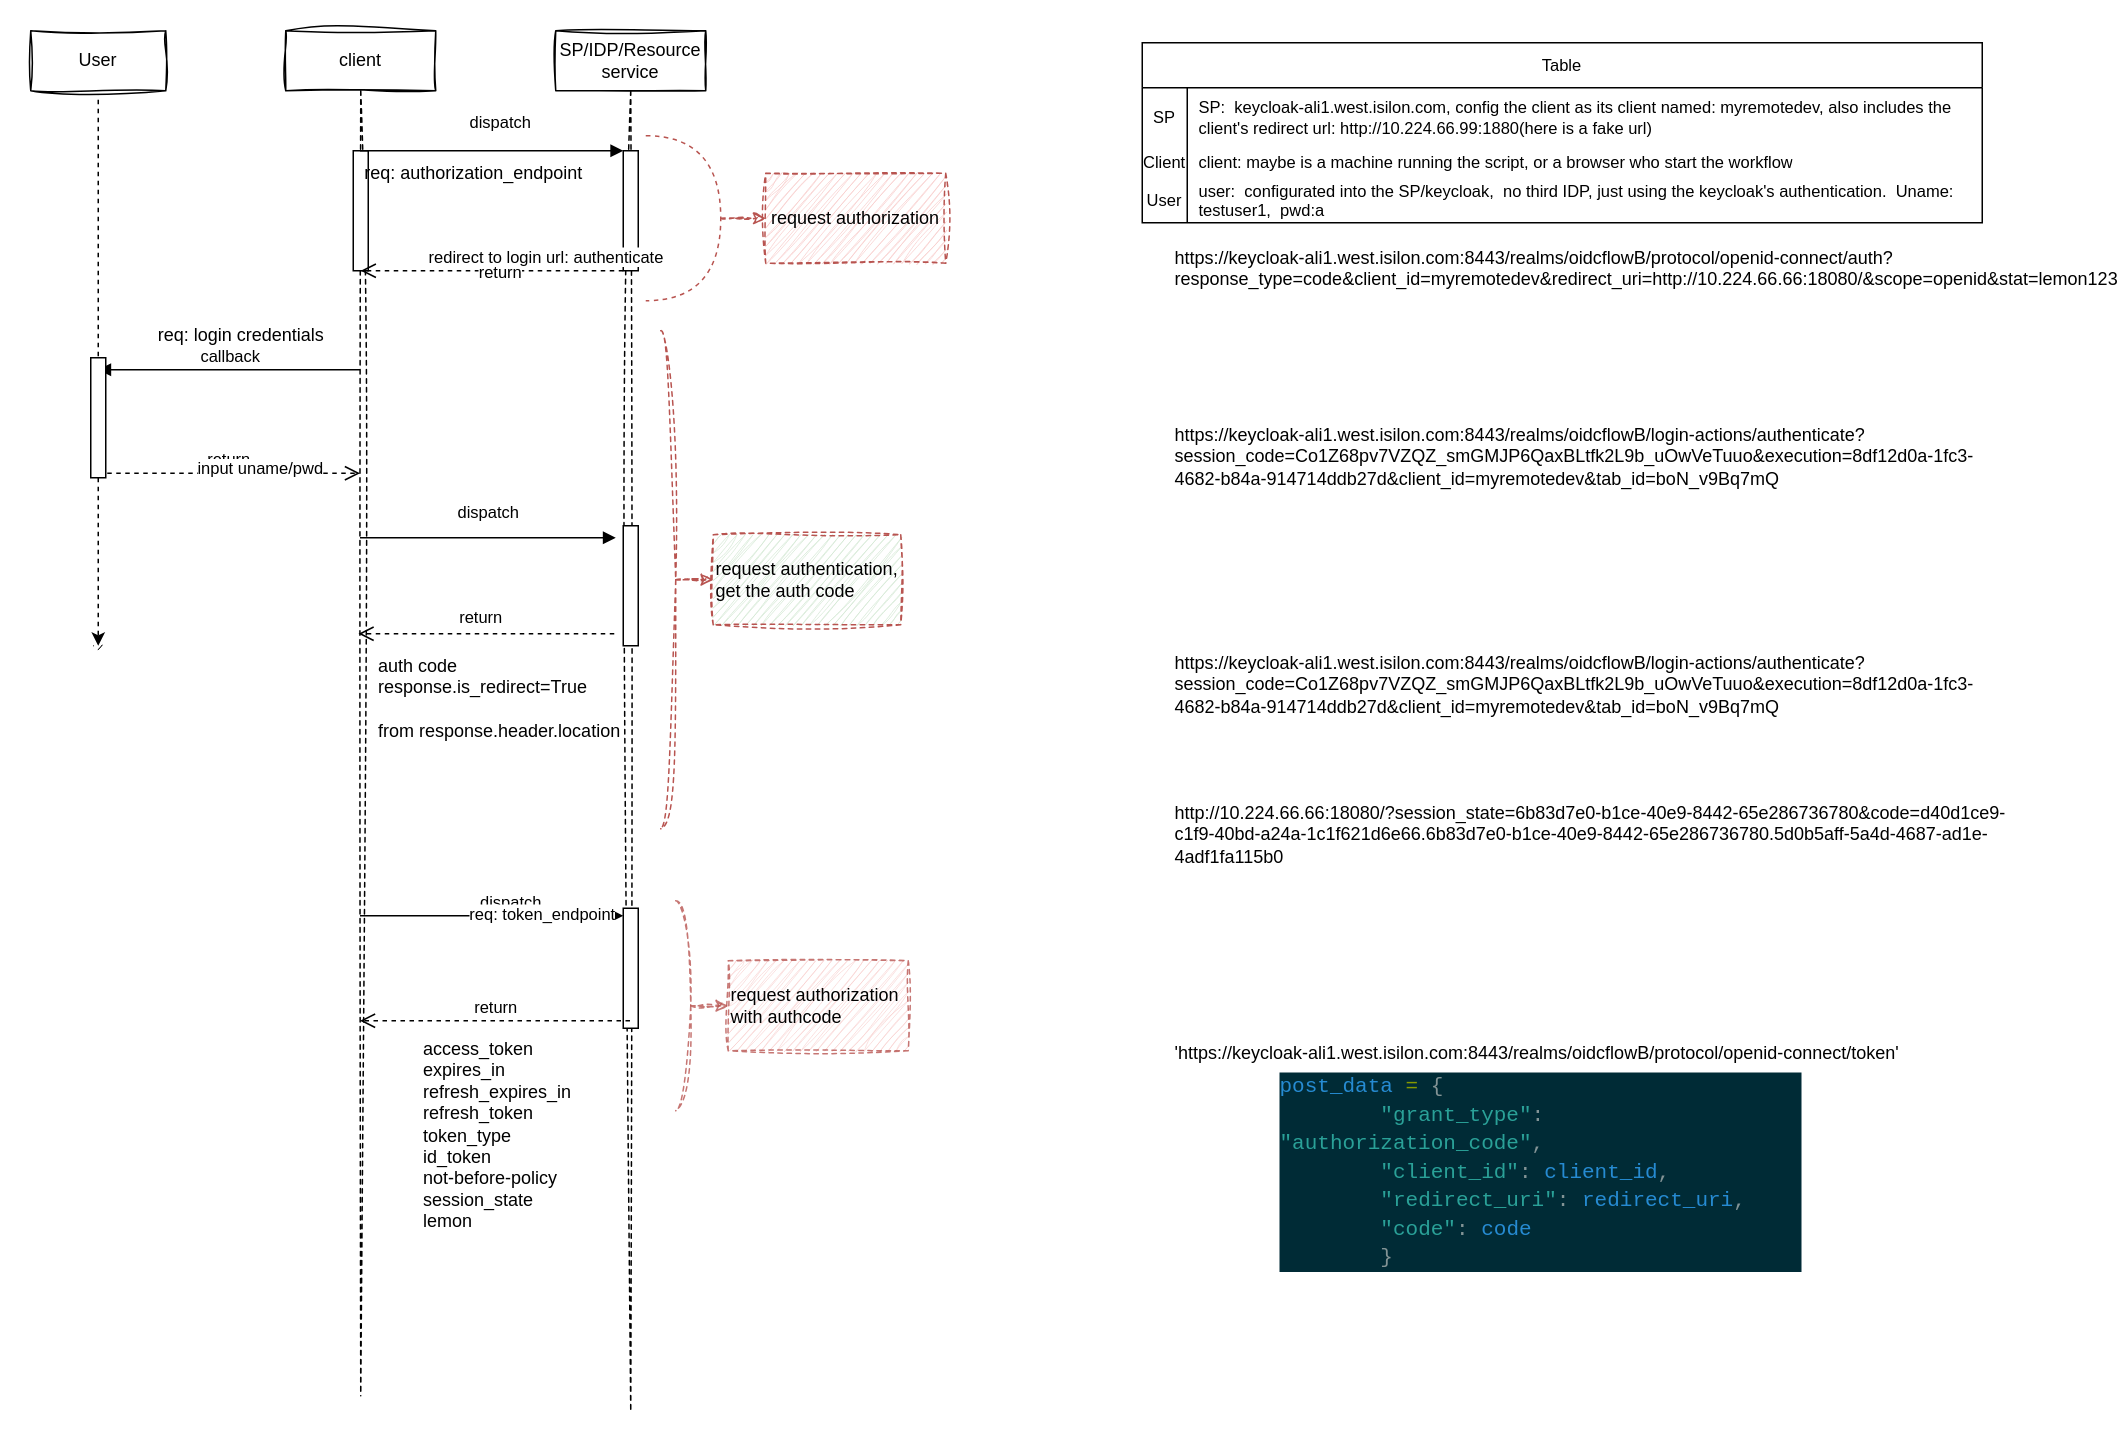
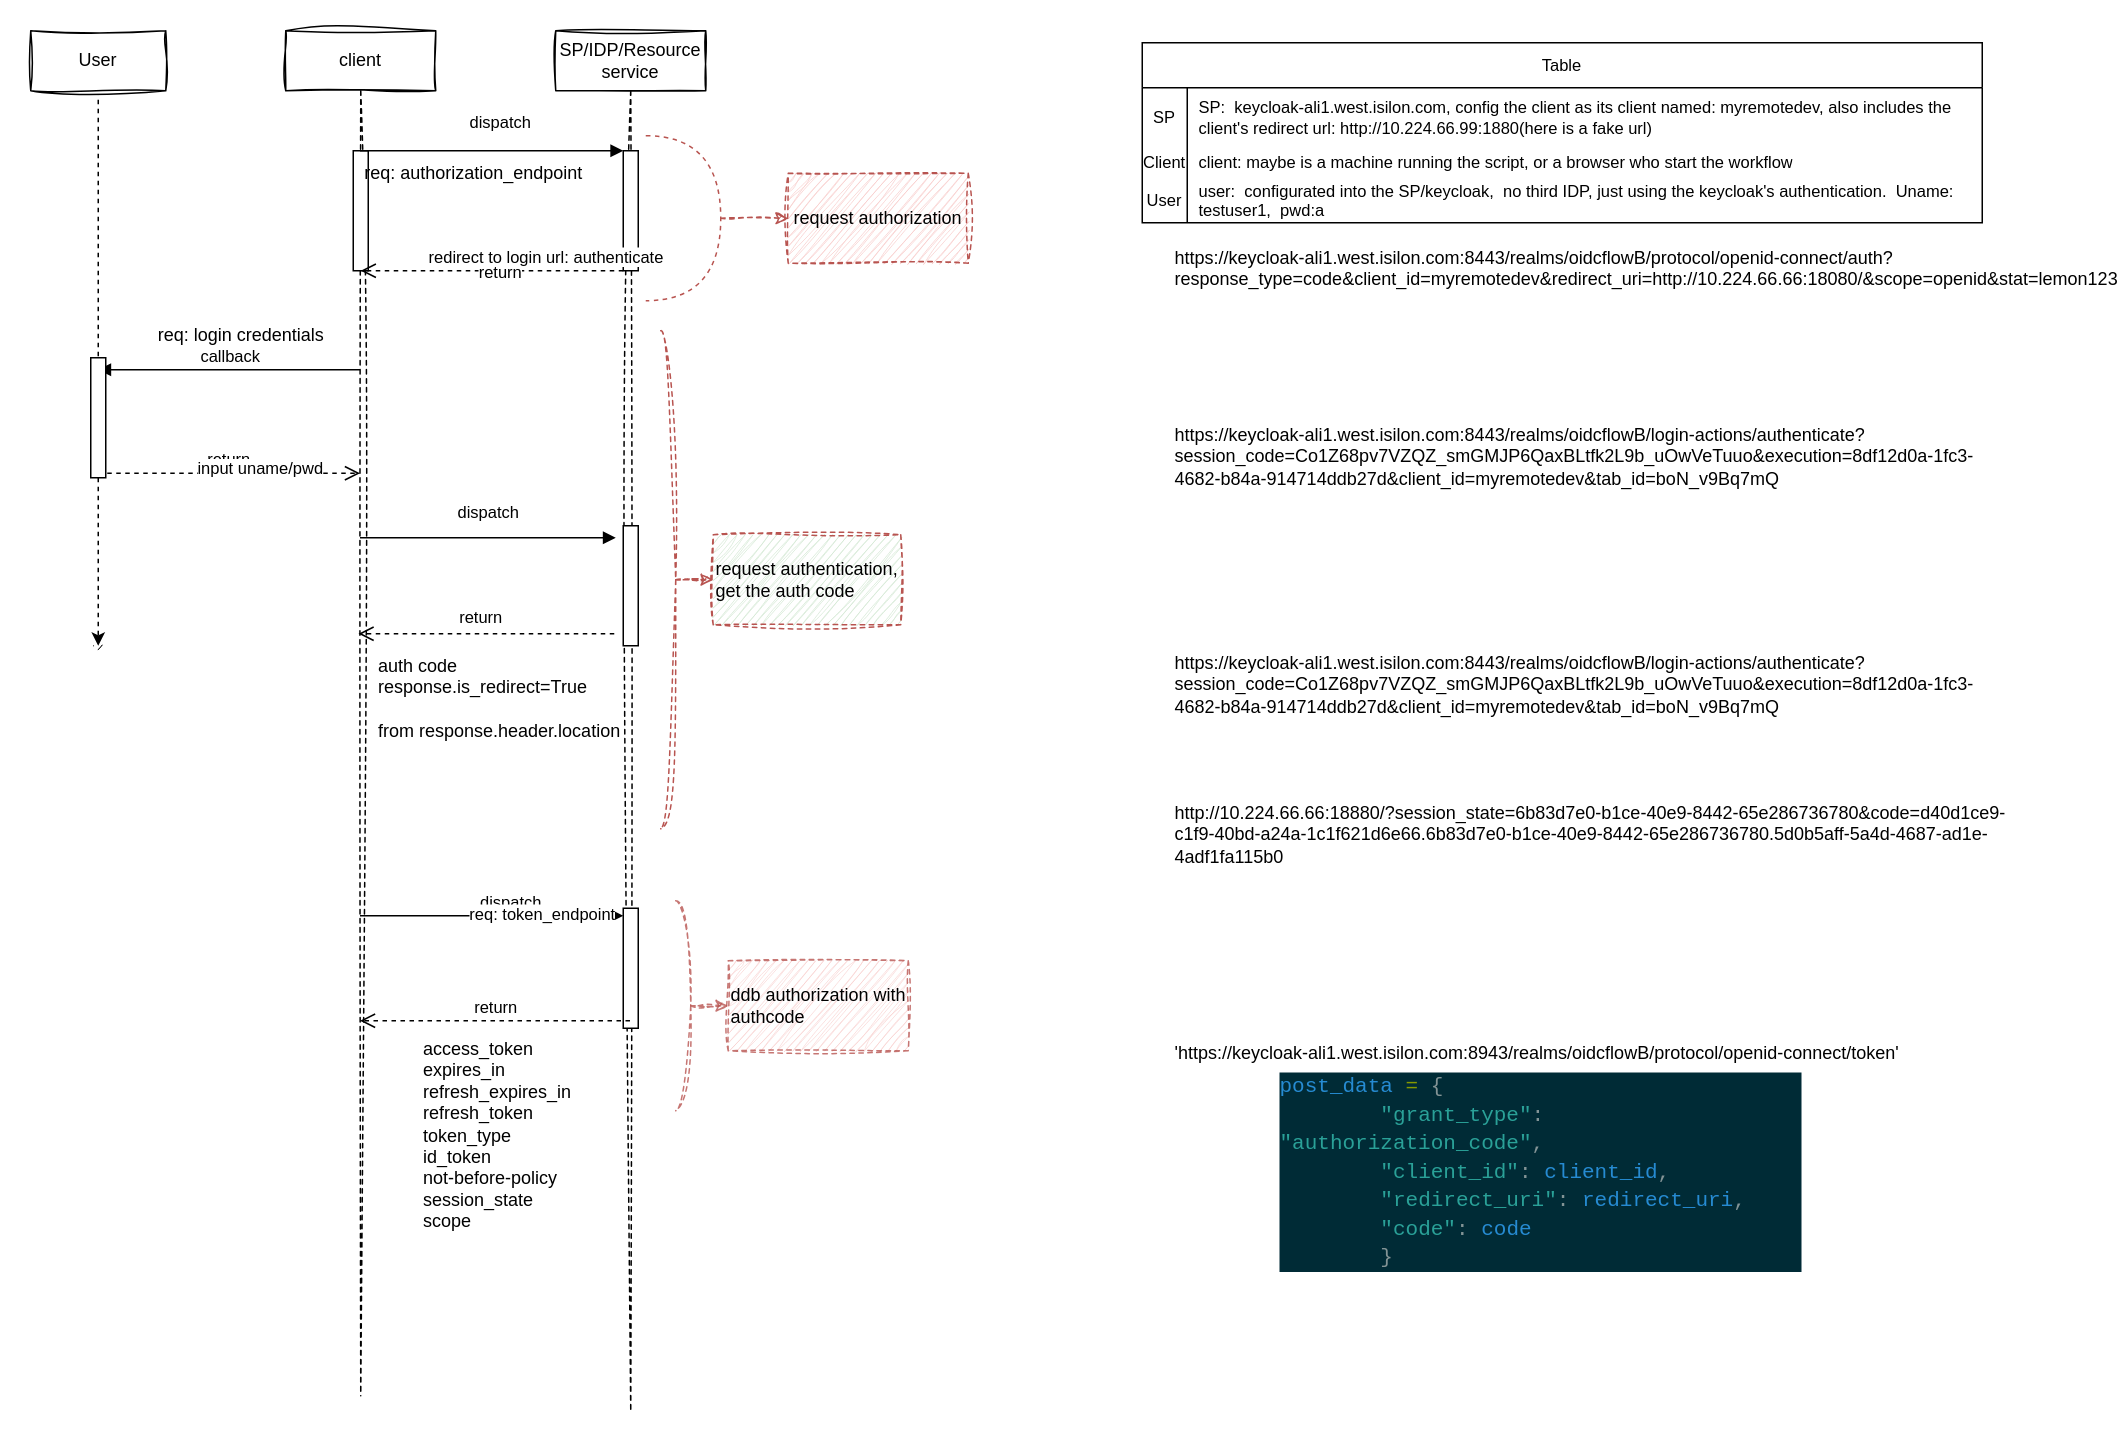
(856, 218) -> (878, 218)
(1594, 836) -> (1594, 836)
(820, 1006) -> (820, 1006)
(1564, 1065) -> (1564, 1065)
(510, 1136) -> (510, 1136)
